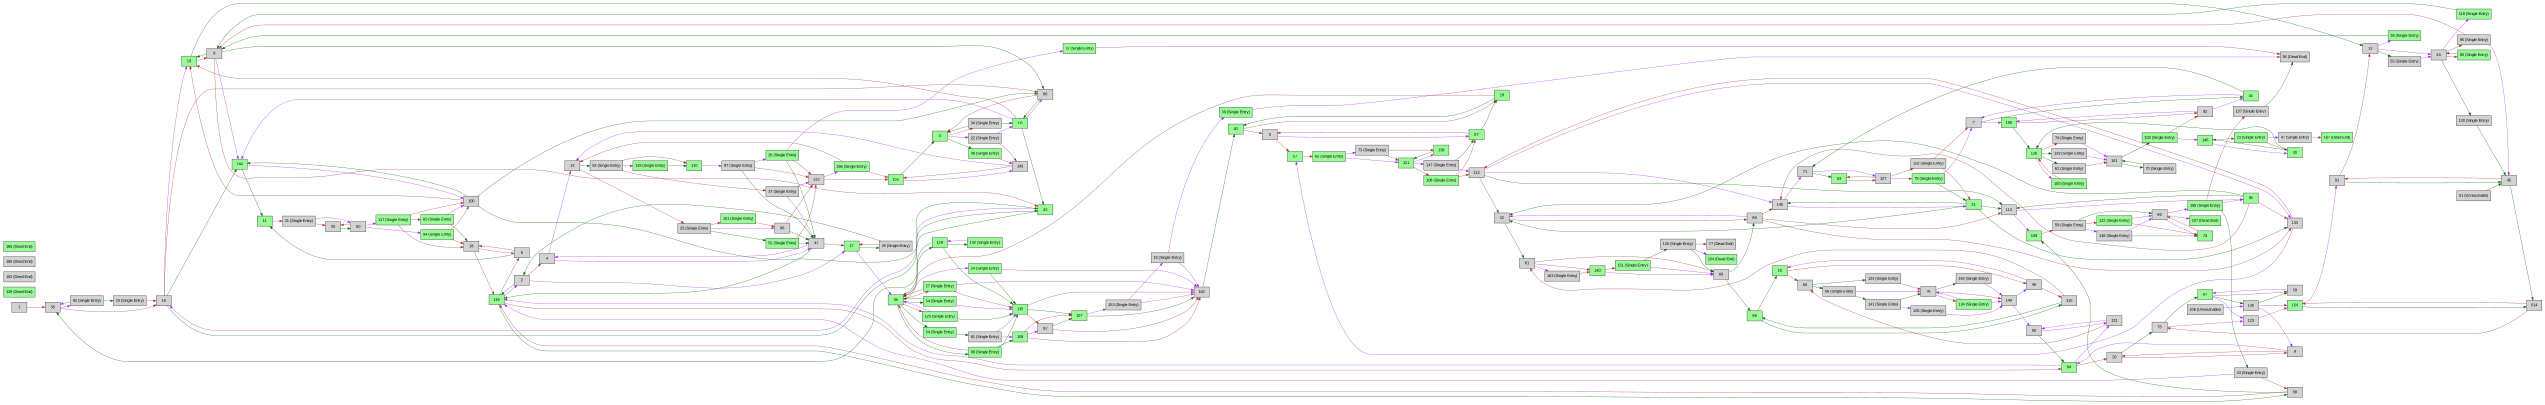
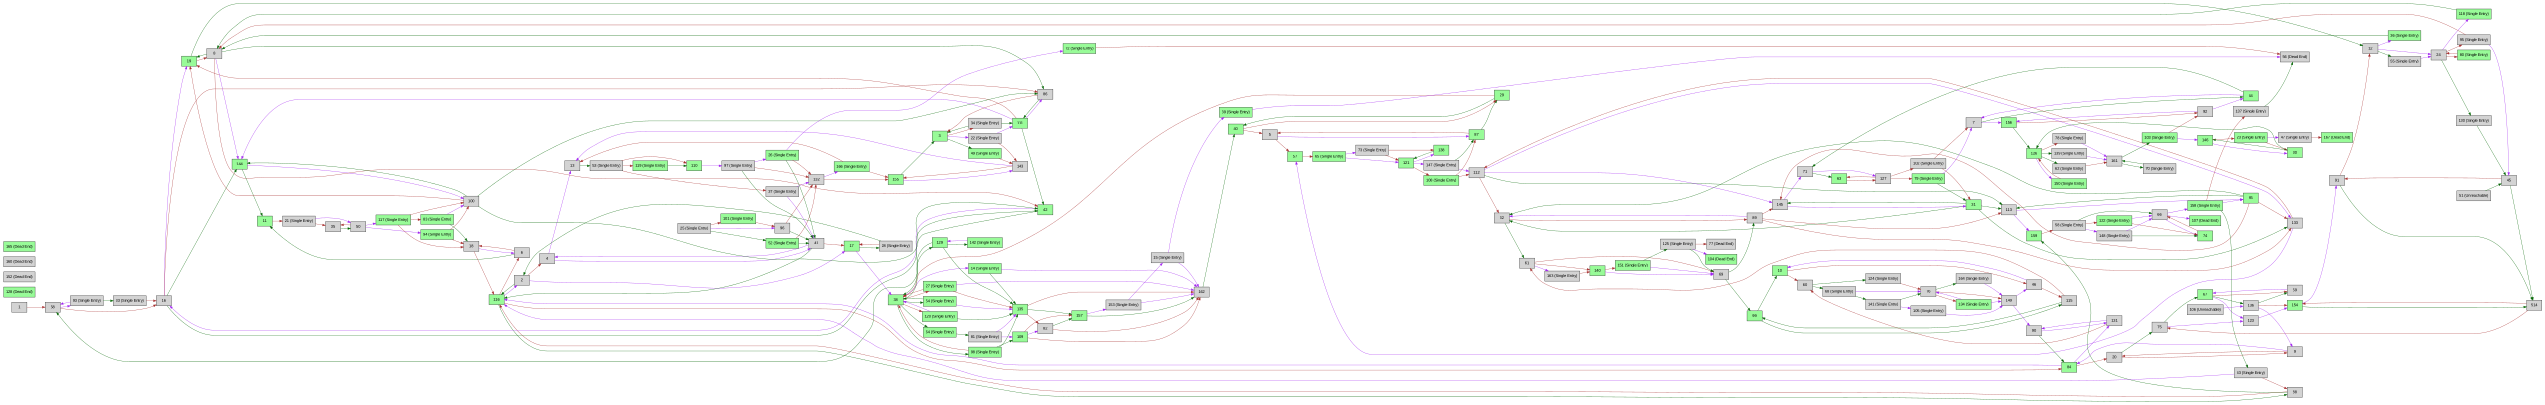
(2422, 183) -> (2441, 237)
(631, 196) -> none
